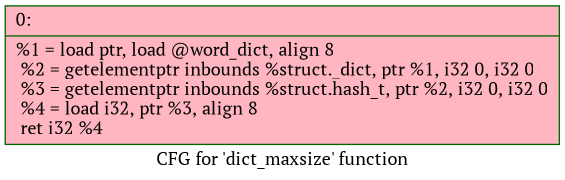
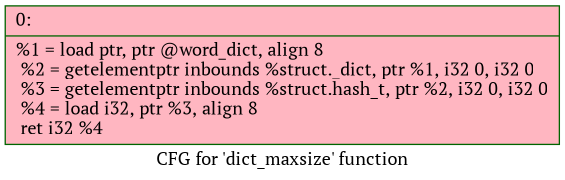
(175, 50) -> (170, 50)
